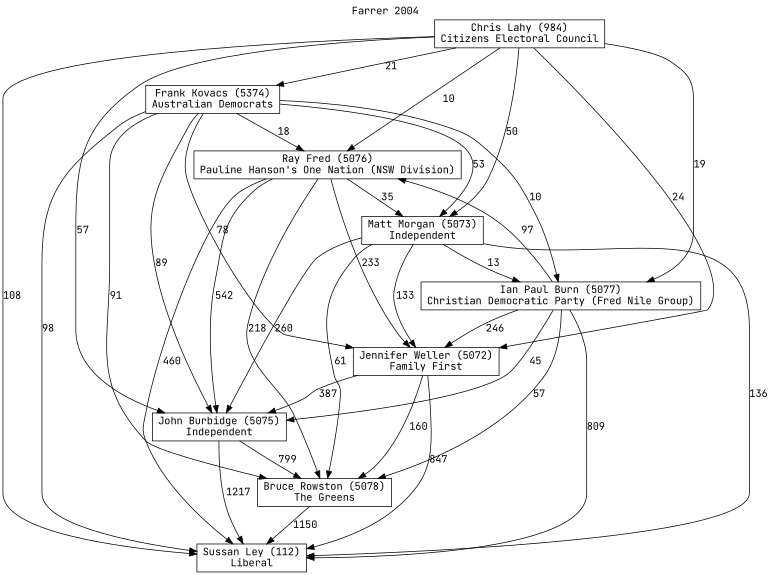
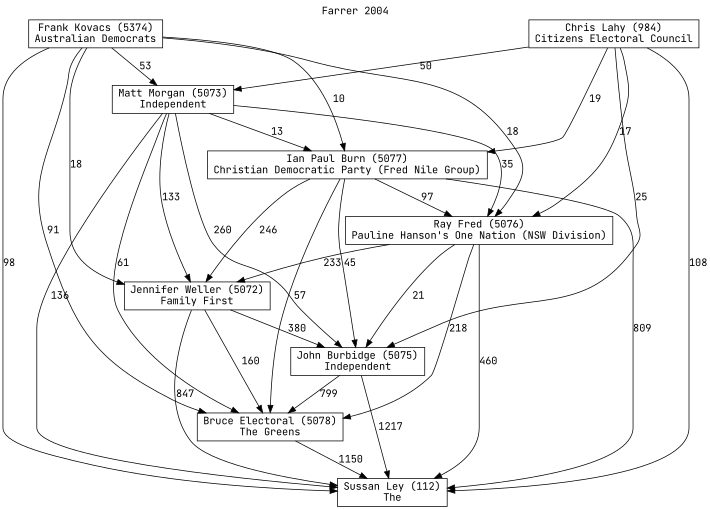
(370, 66) -> none
(449, 99) -> (625, 132)
(372, 196) -> (396, 125)
(83, 230) -> (642, 198)
(223, 230) -> (76, 165)
(154, 259) -> none
(707, 264) -> none
(224, 296) -> (418, 296)
(328, 394) -> (297, 329)
(325, 492) -> (270, 427)
(252, 558) -> (392, 492)
